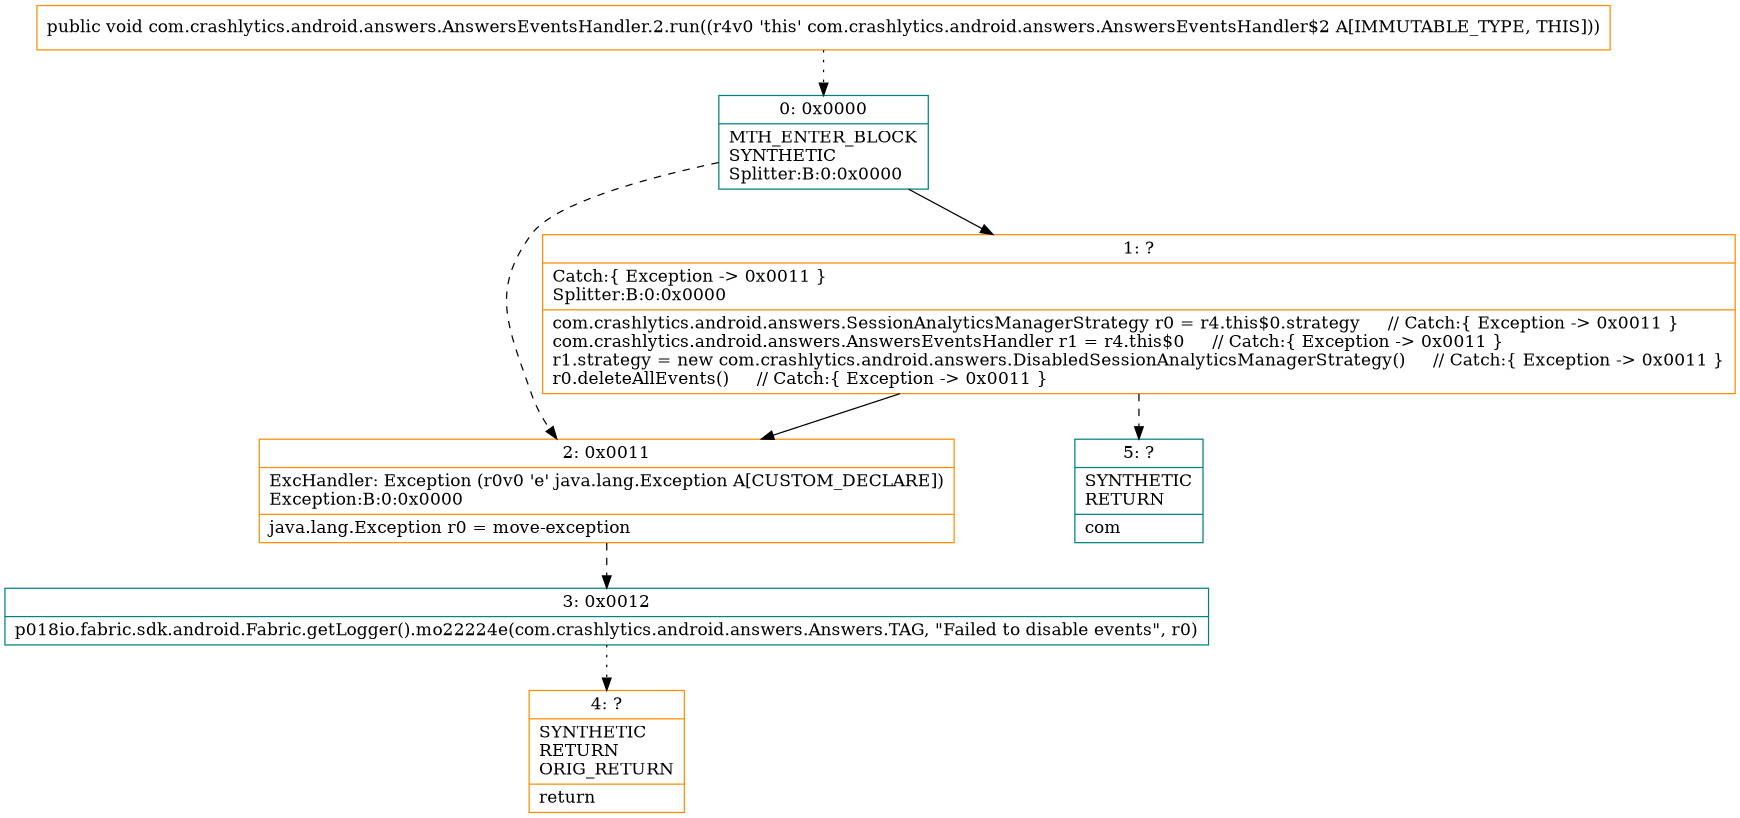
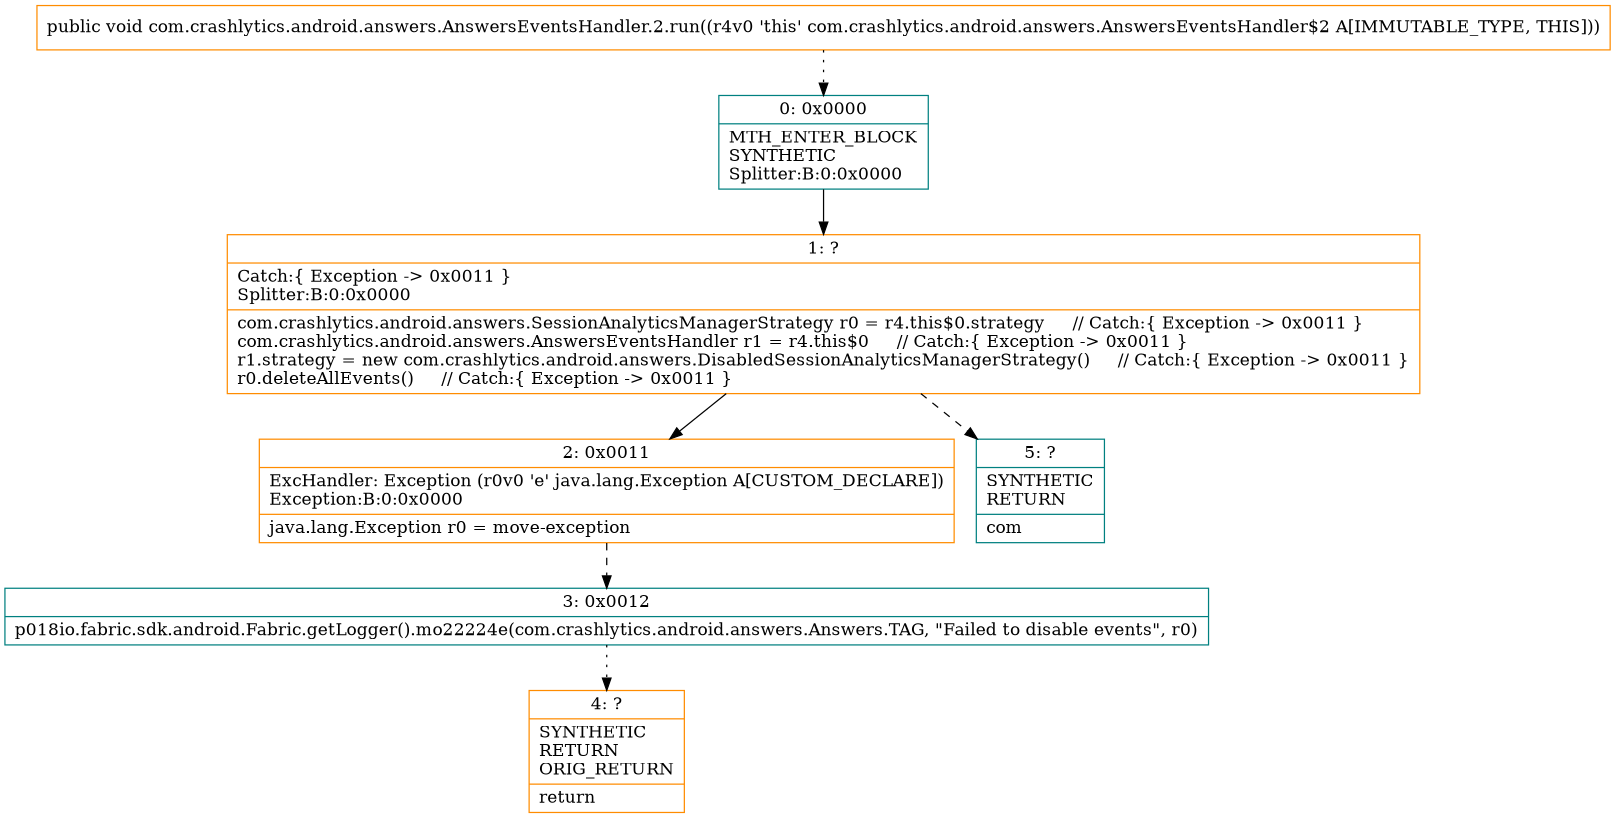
(530, 237) -> none
